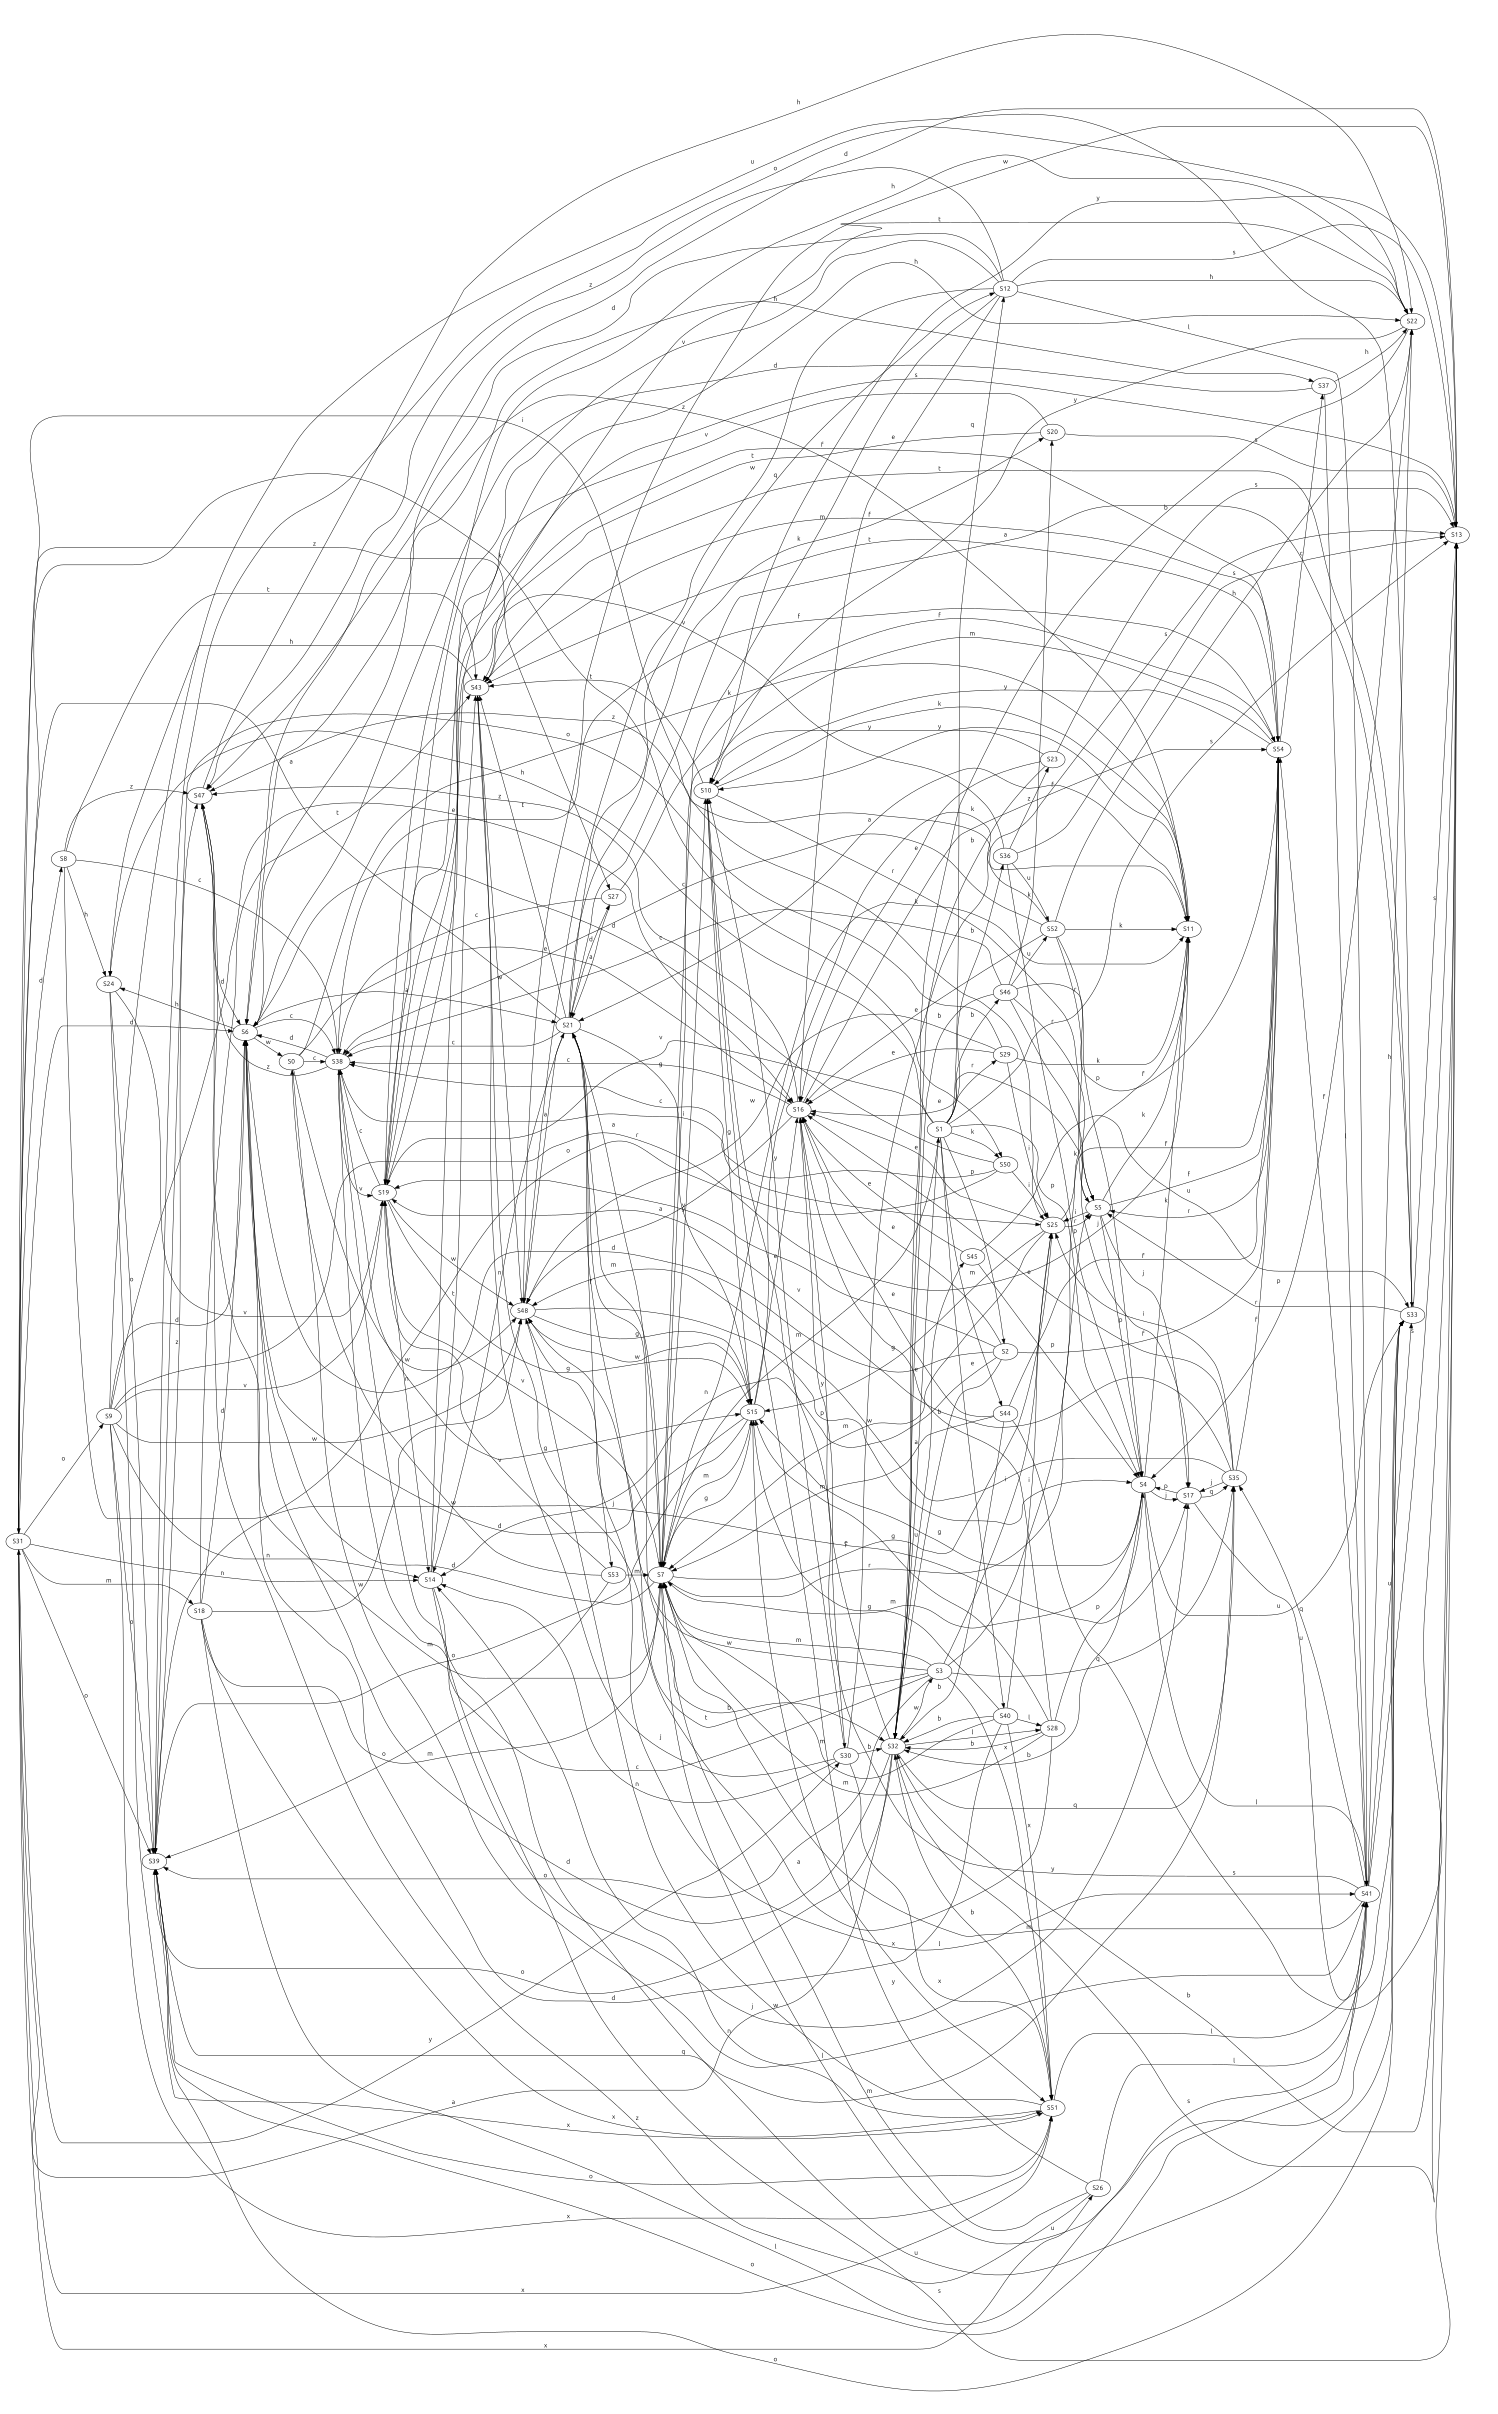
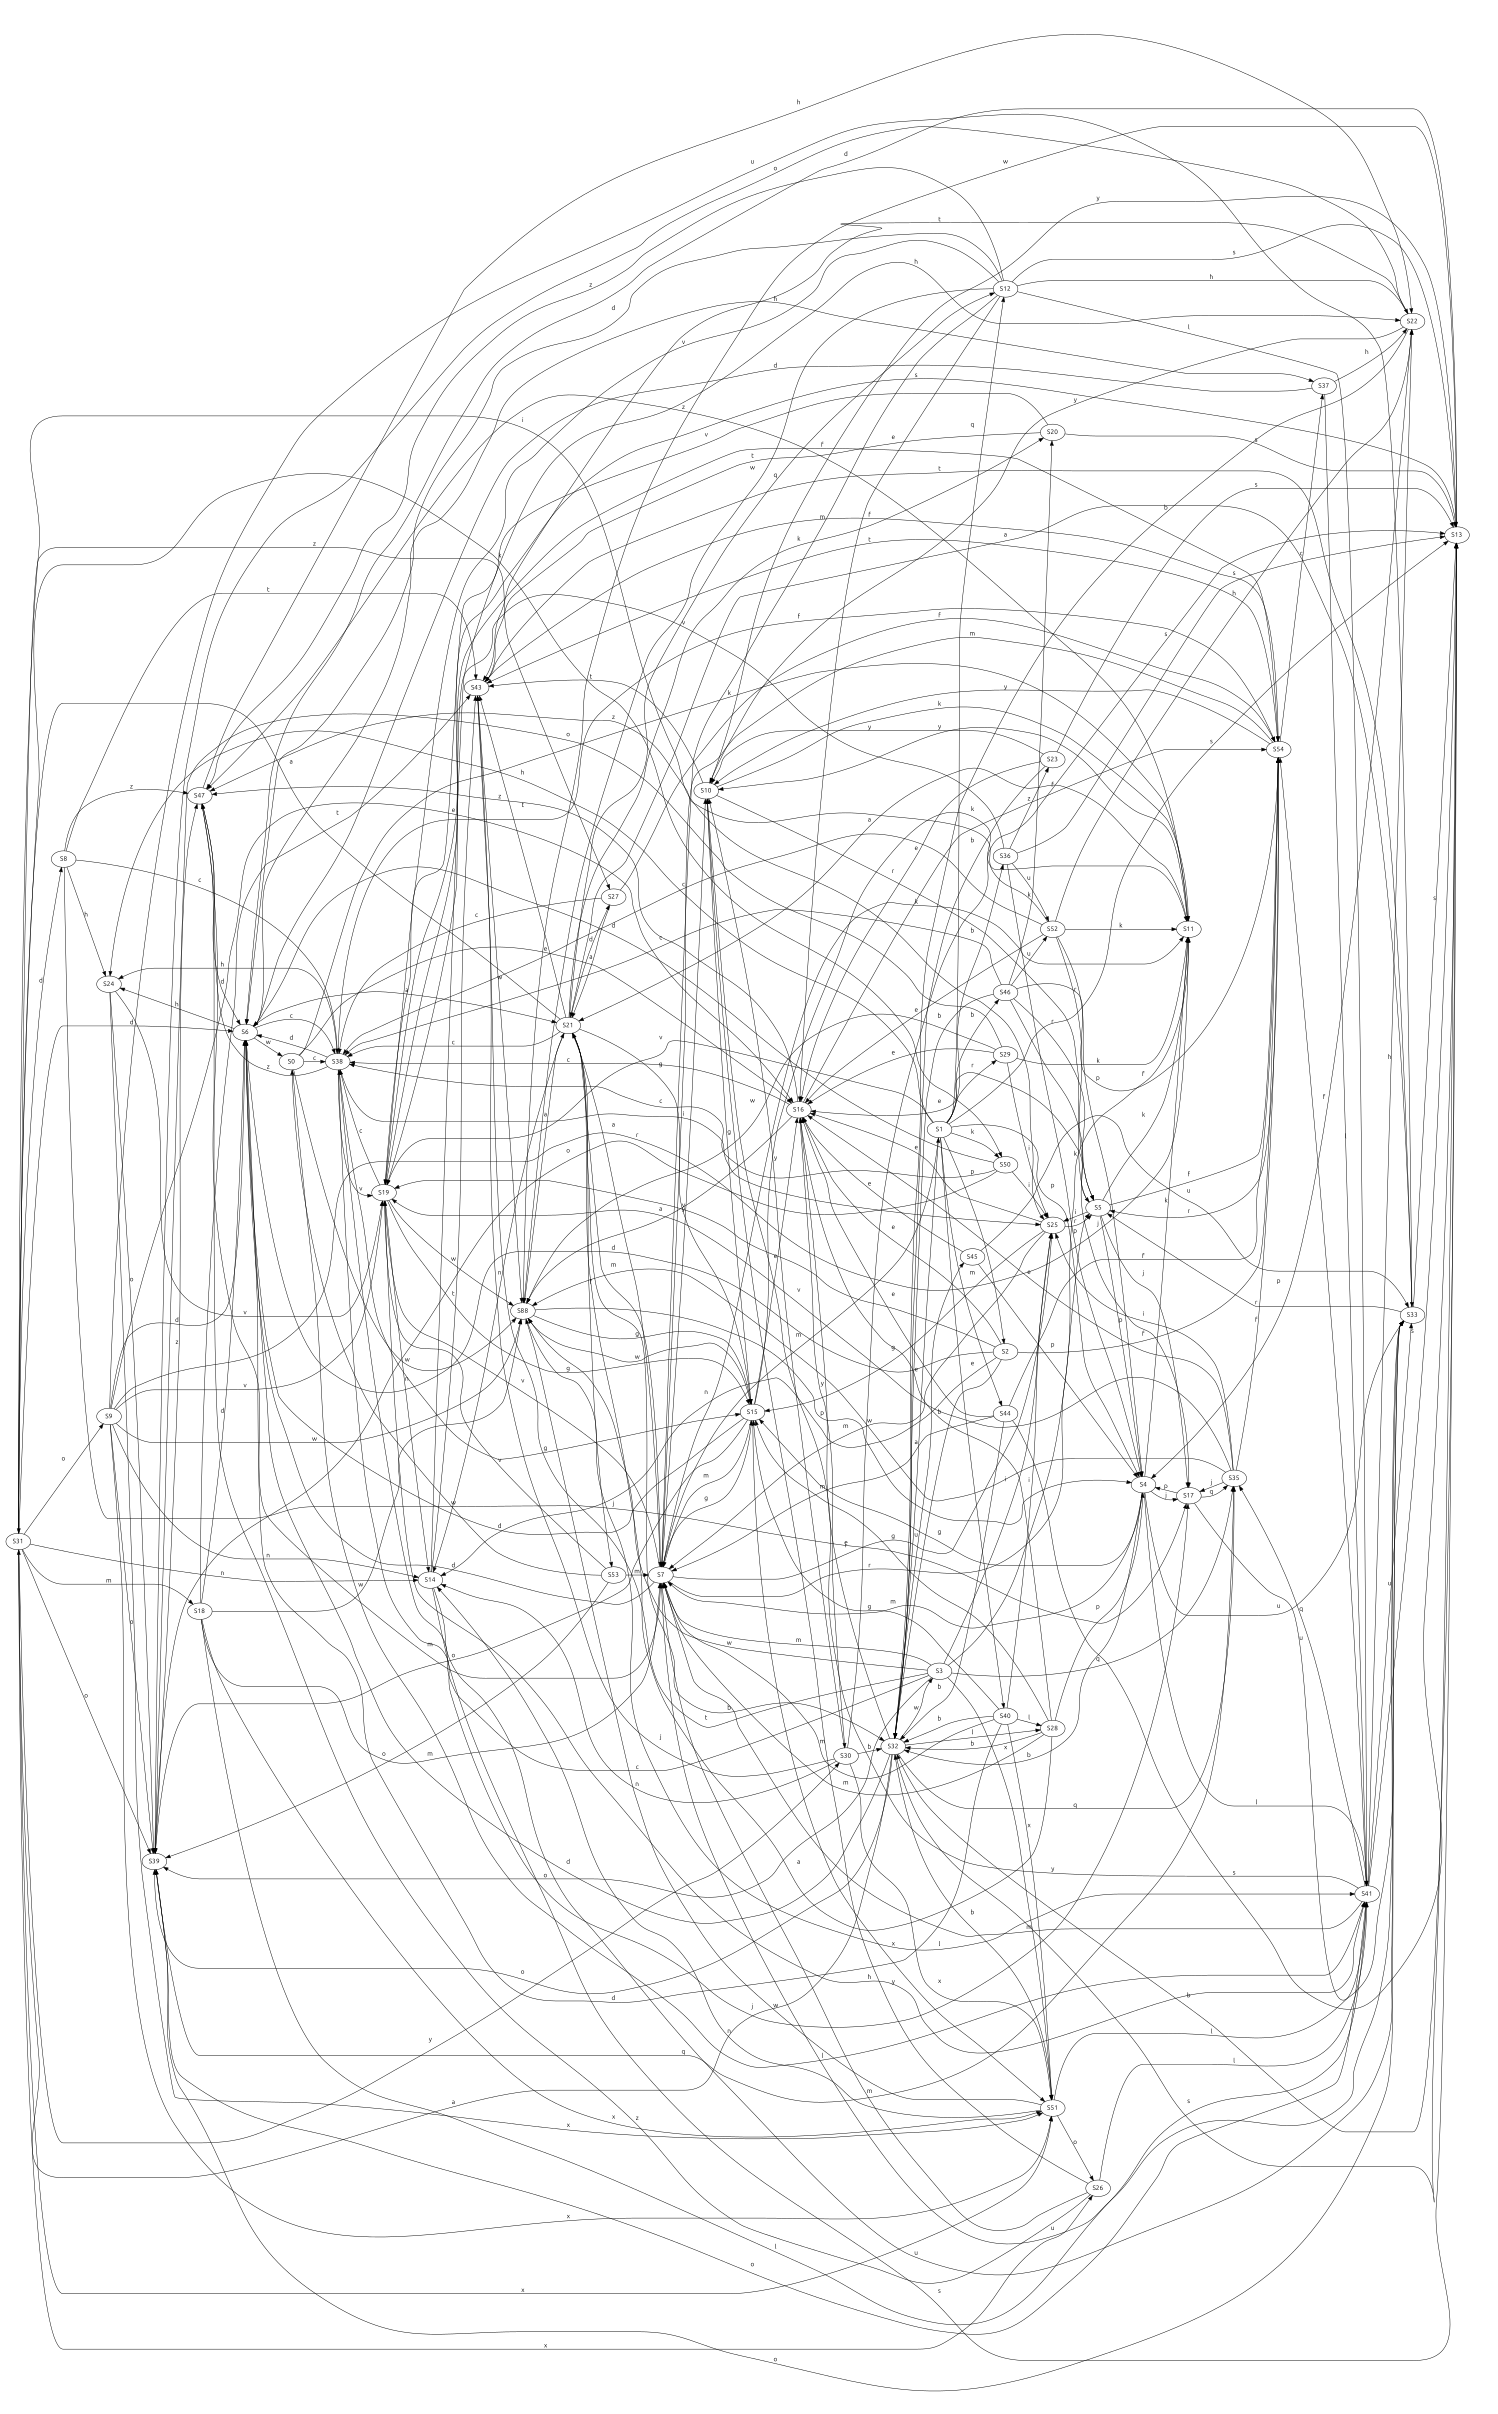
(612, 354) -> (693, 1891)
(189, 670) -> (259, 968)
(1263, 1088) -> none
(523, 1311) -> (523, 1311)
(526, 2172) -> (1074, 2146)
